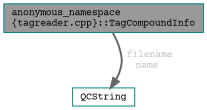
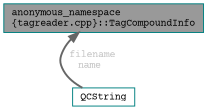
(121, 56) -> (62, 66)
